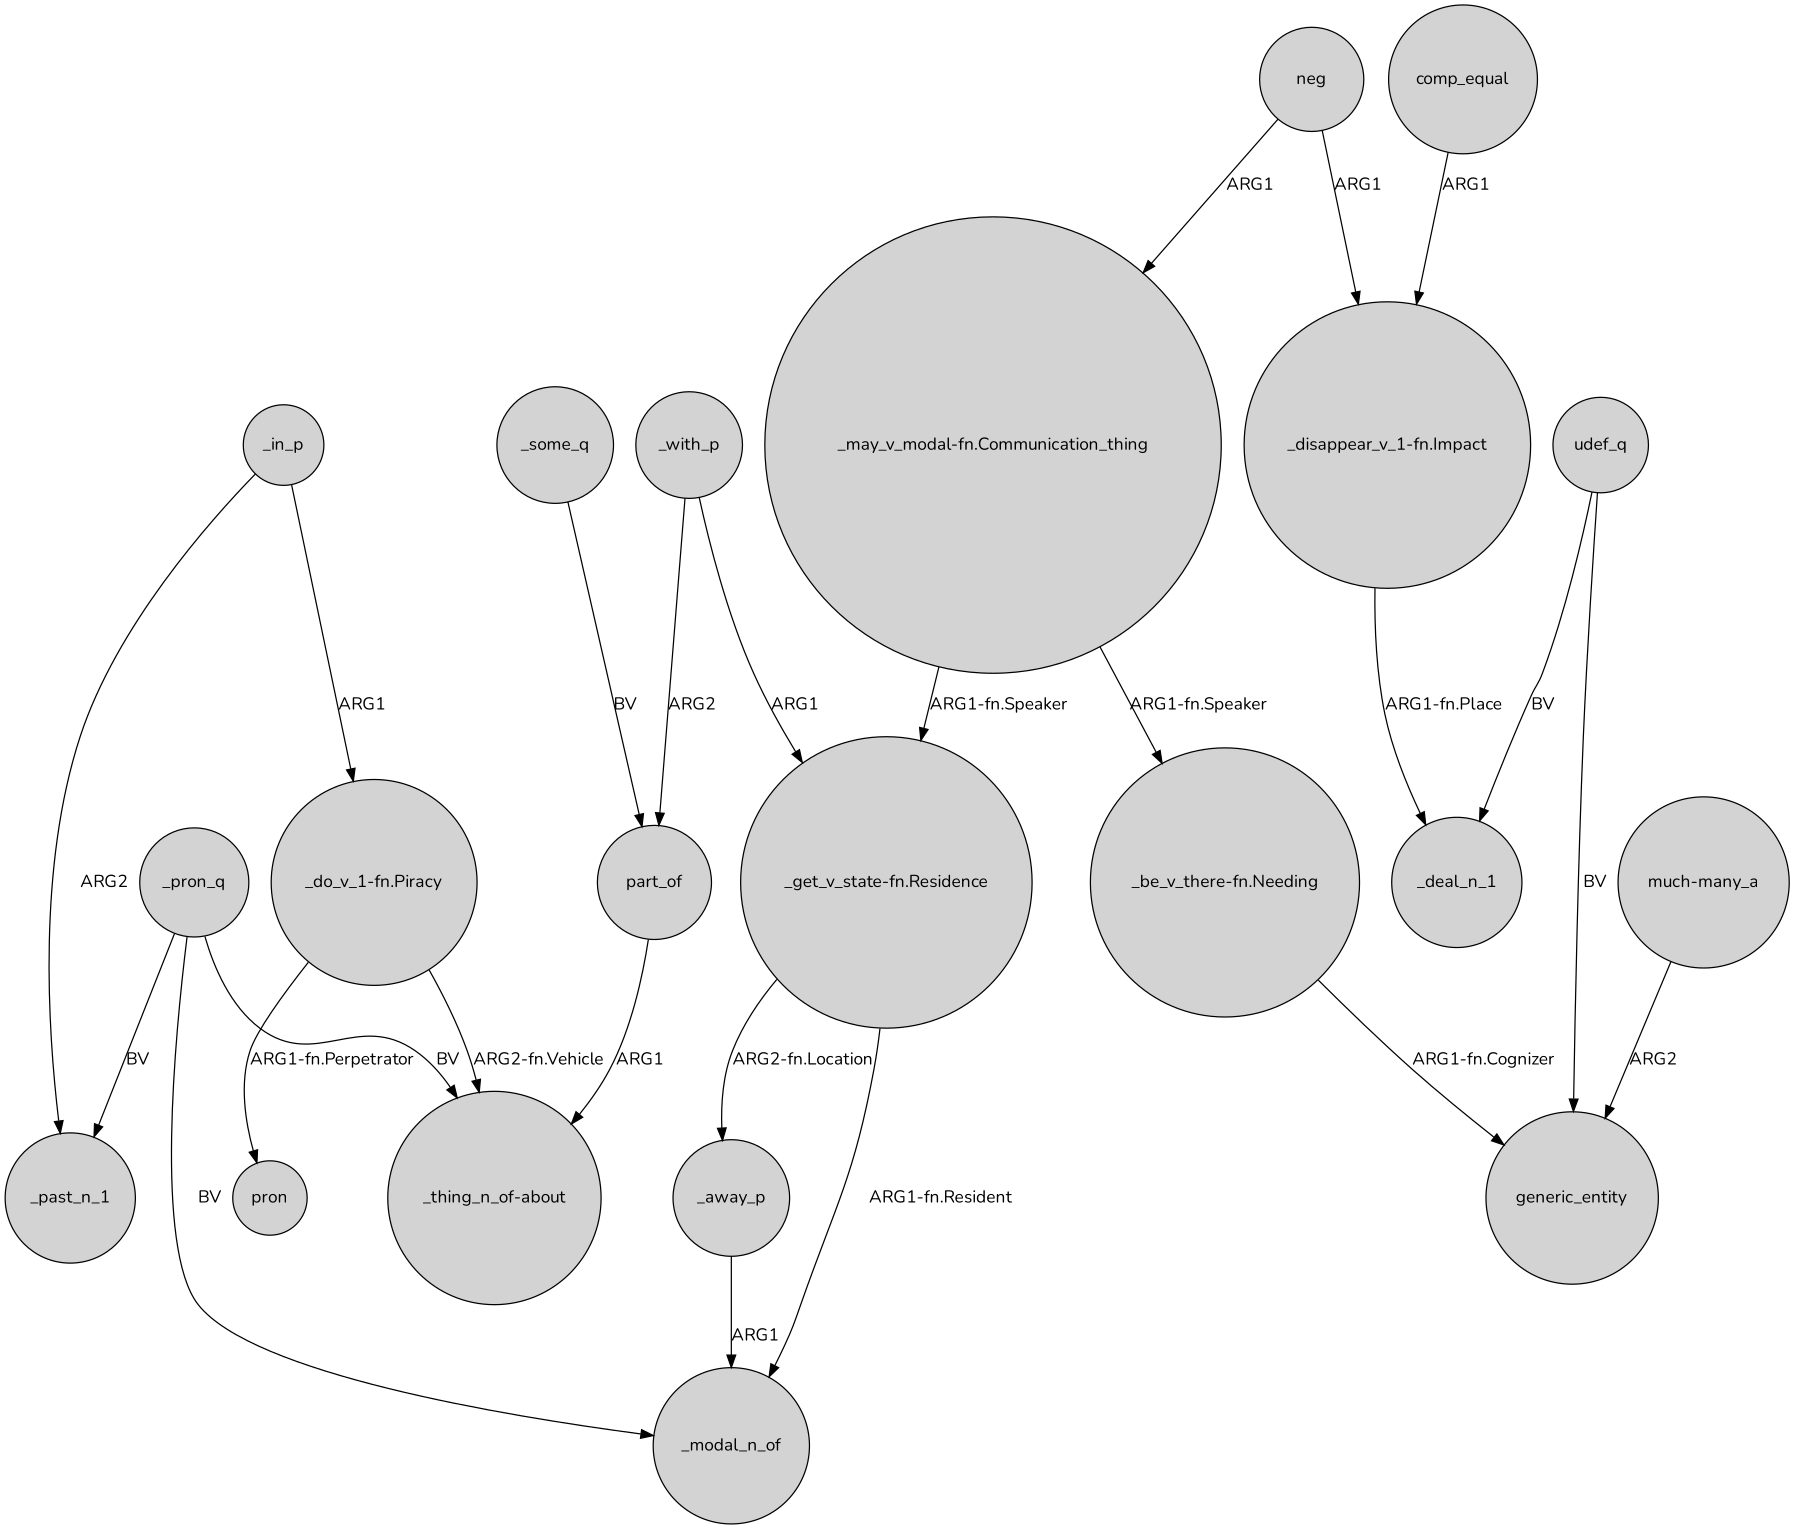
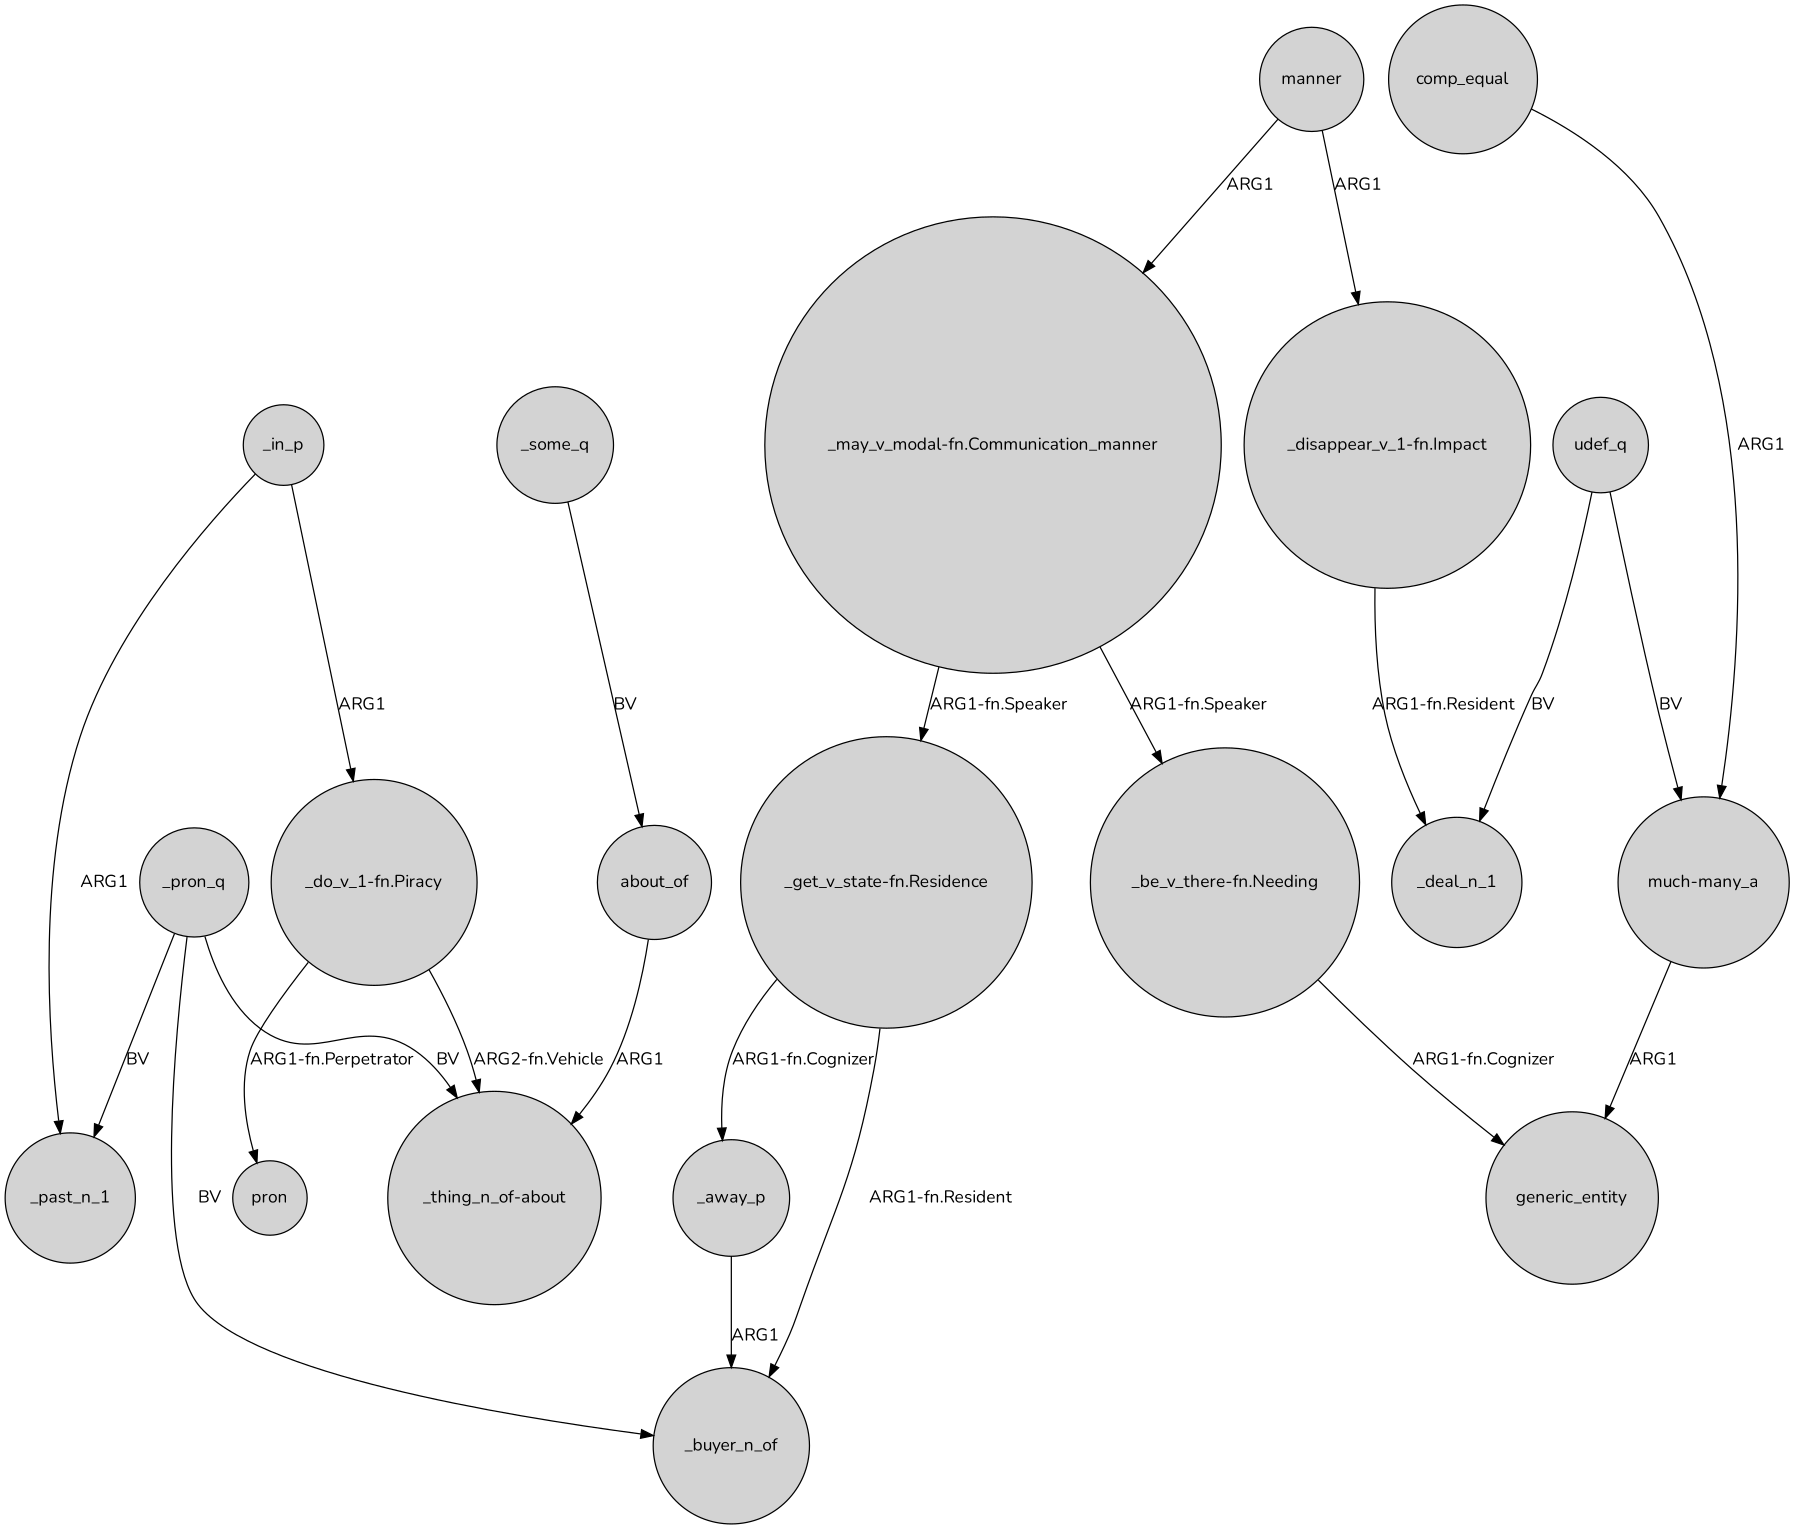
(1312, 79) -> (1312, 79)
(1434, 222) -> (1724, 412)
(689, 445) -> none
(993, 445) -> (993, 445)
(1444, 705) -> (1444, 705)
(1581, 795) -> (1642, 640)
(104, 882) -> (104, 882)
(654, 882) -> (654, 882)
(803, 1060) -> (803, 1060)
(1653, 1060) -> (1653, 1060)
(731, 1446) -> (731, 1446)
